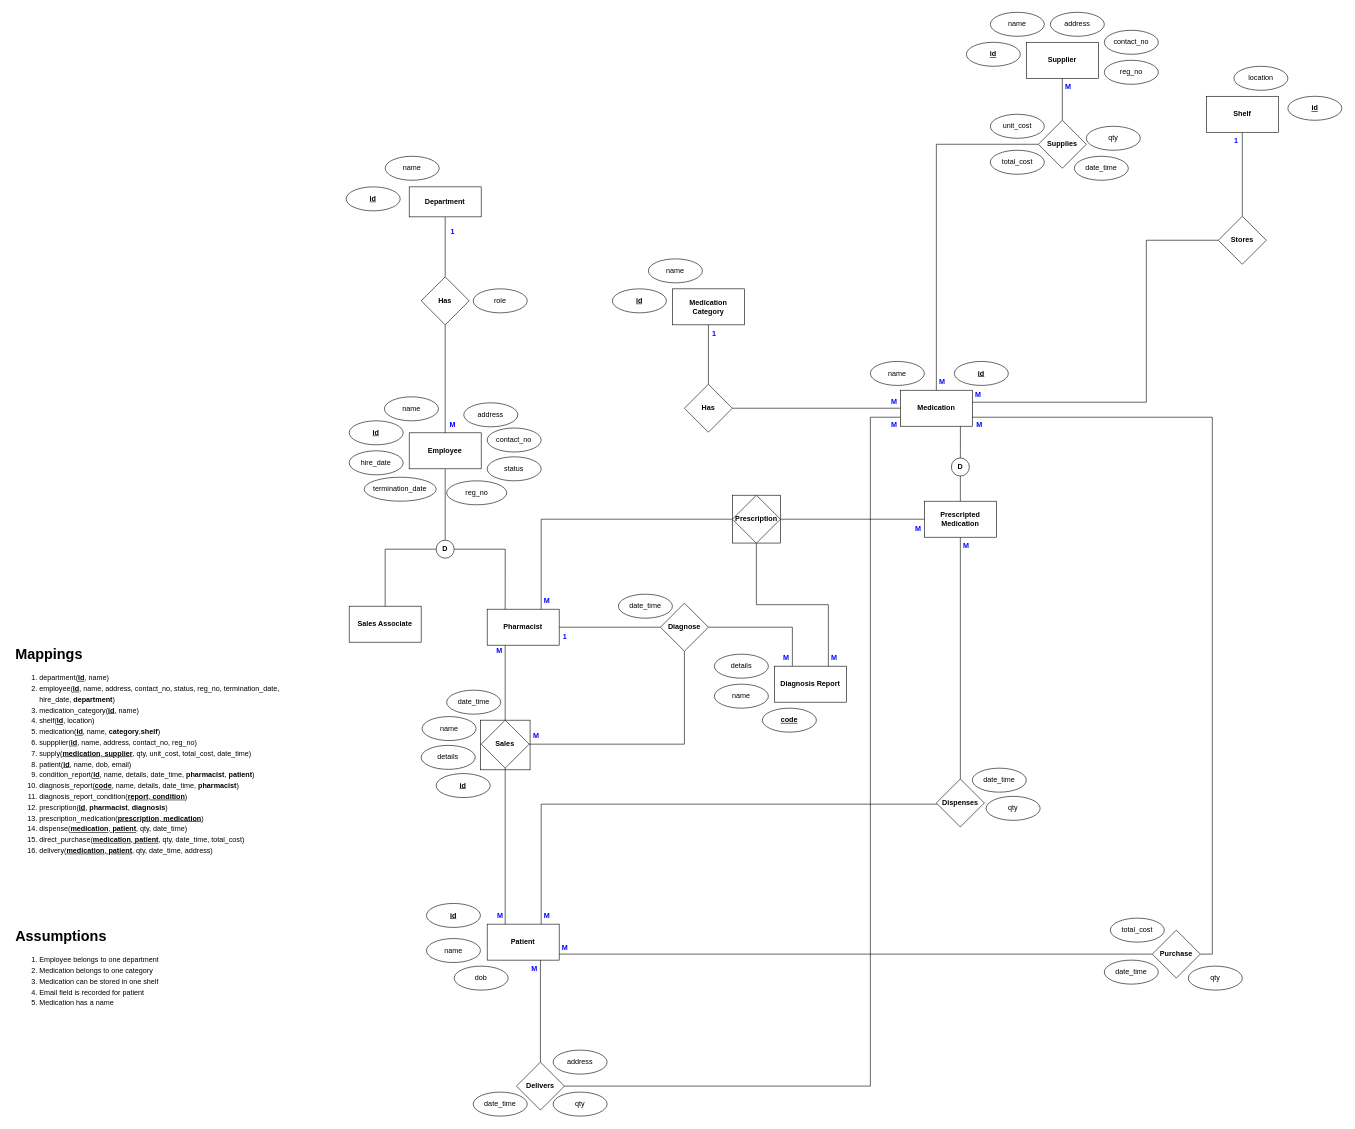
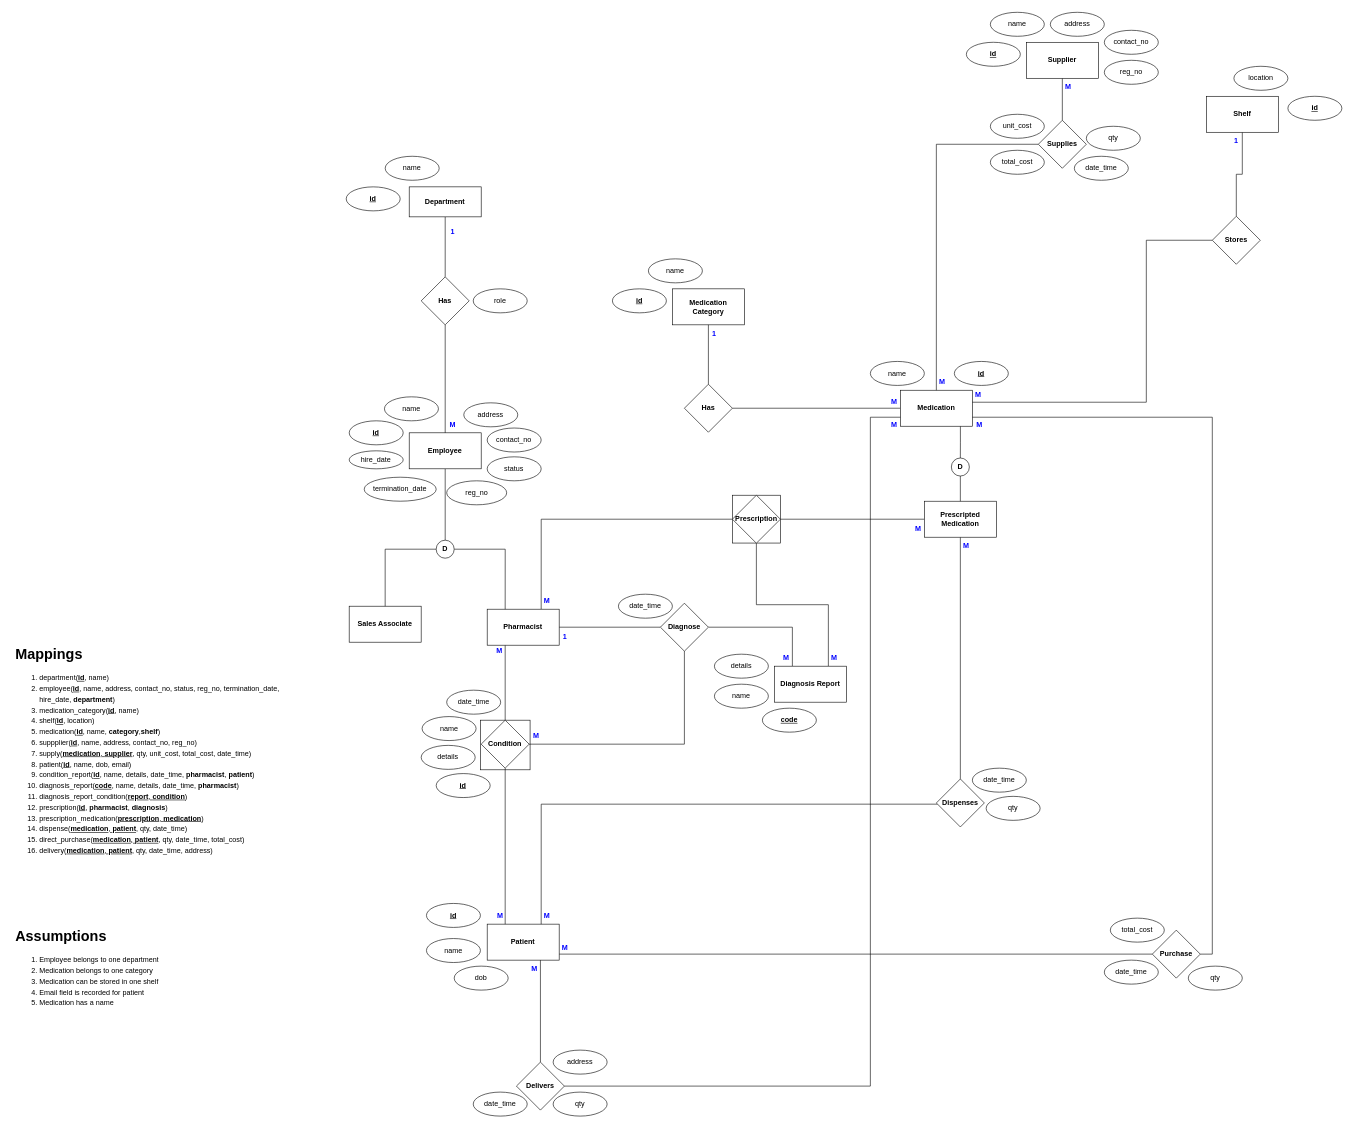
(1242, 240) -> (1236, 240)
(376, 463) -> (376, 460)
(505, 744) -> (505, 744)
